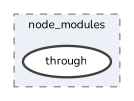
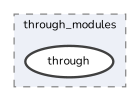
(67, 25) -> (70, 25)
